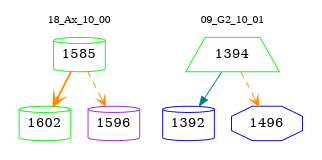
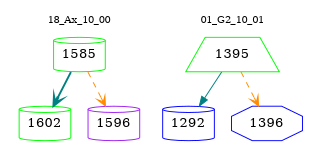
(233, 21) -> (233, 21)
(233, 55) -> (233, 55)
(64, 85) -> (64, 85)
(189, 123) -> (189, 123)
(267, 123) -> (267, 123)
